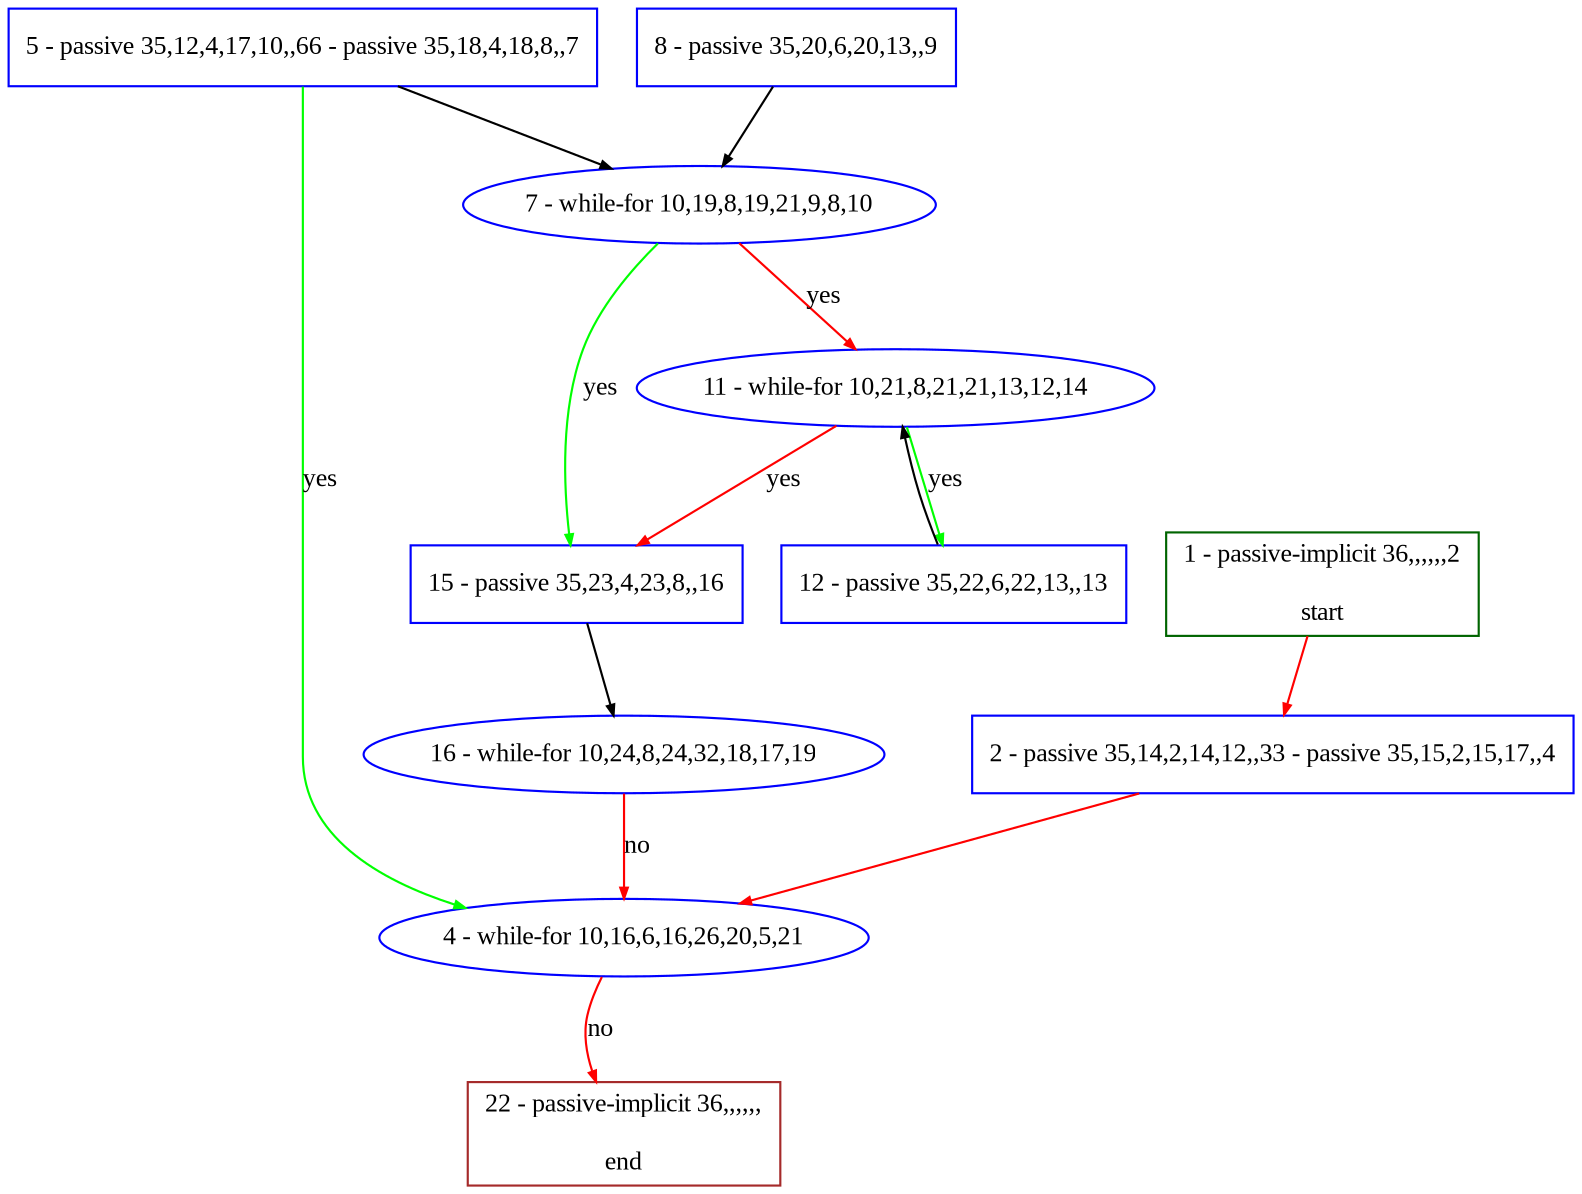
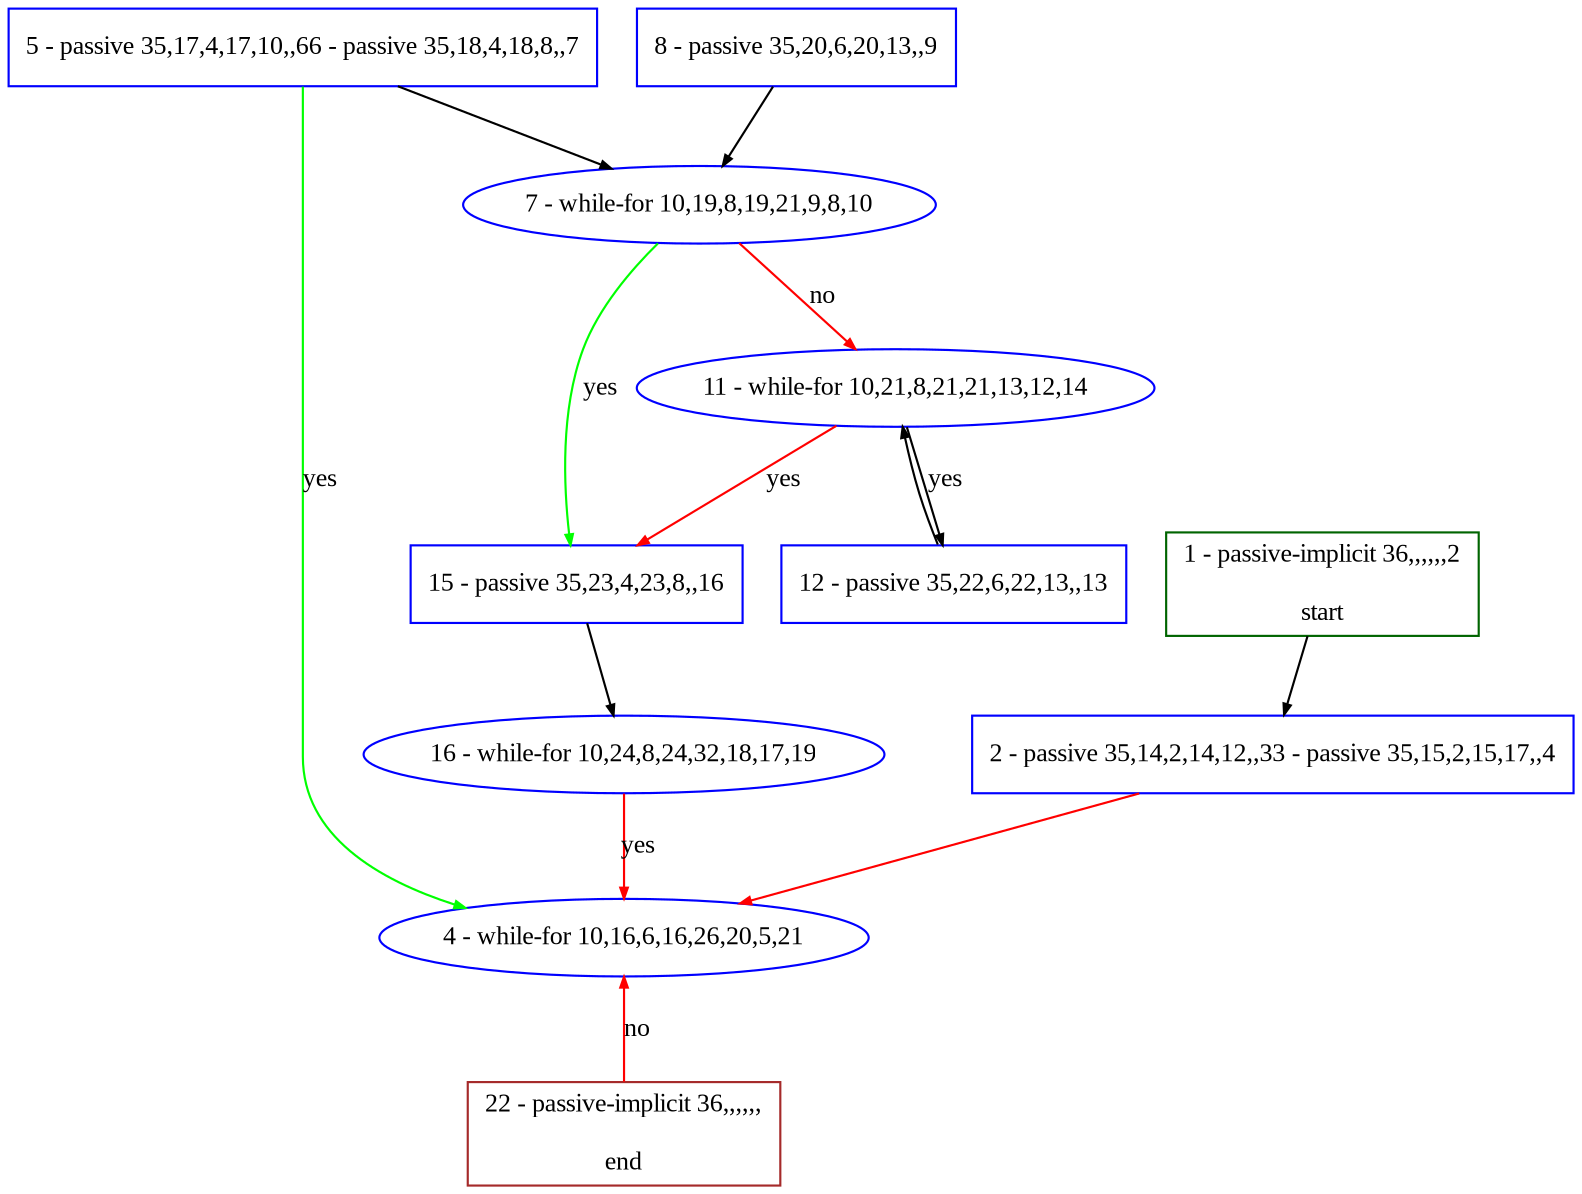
(303, 47) -> (303, 47)
(823, 296) -> (823, 296)
(923, 481) -> (923, 481)
(1297, 670) -> (1297, 670)
(638, 846) -> (638, 846)
(586, 1023) -> (624, 1035)
